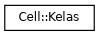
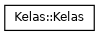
(50, 18) -> (50, 18)
